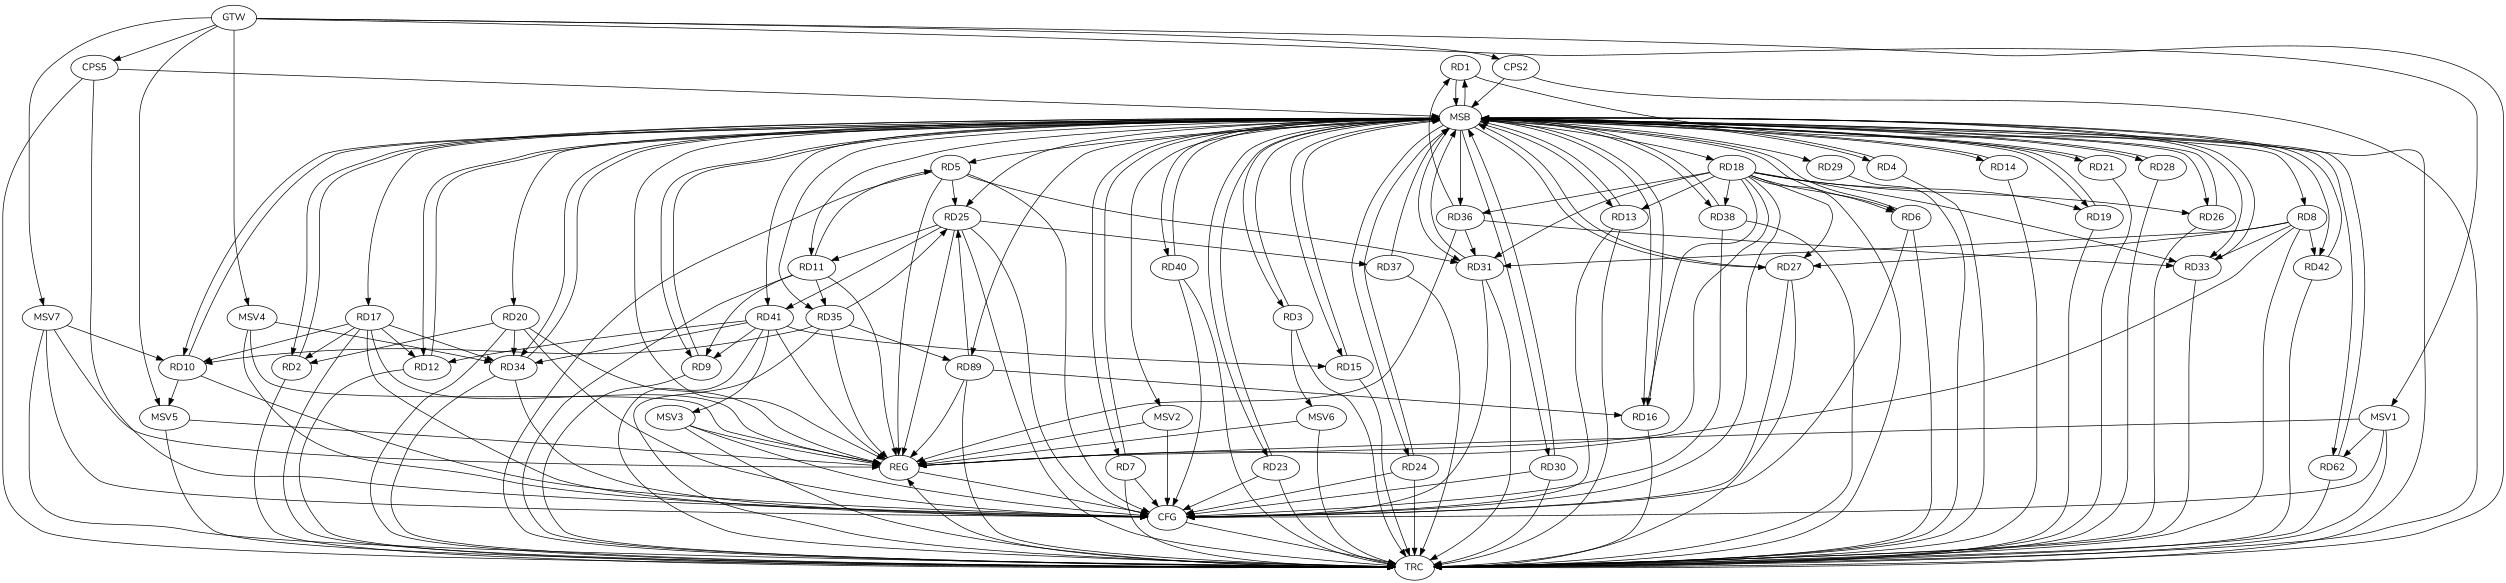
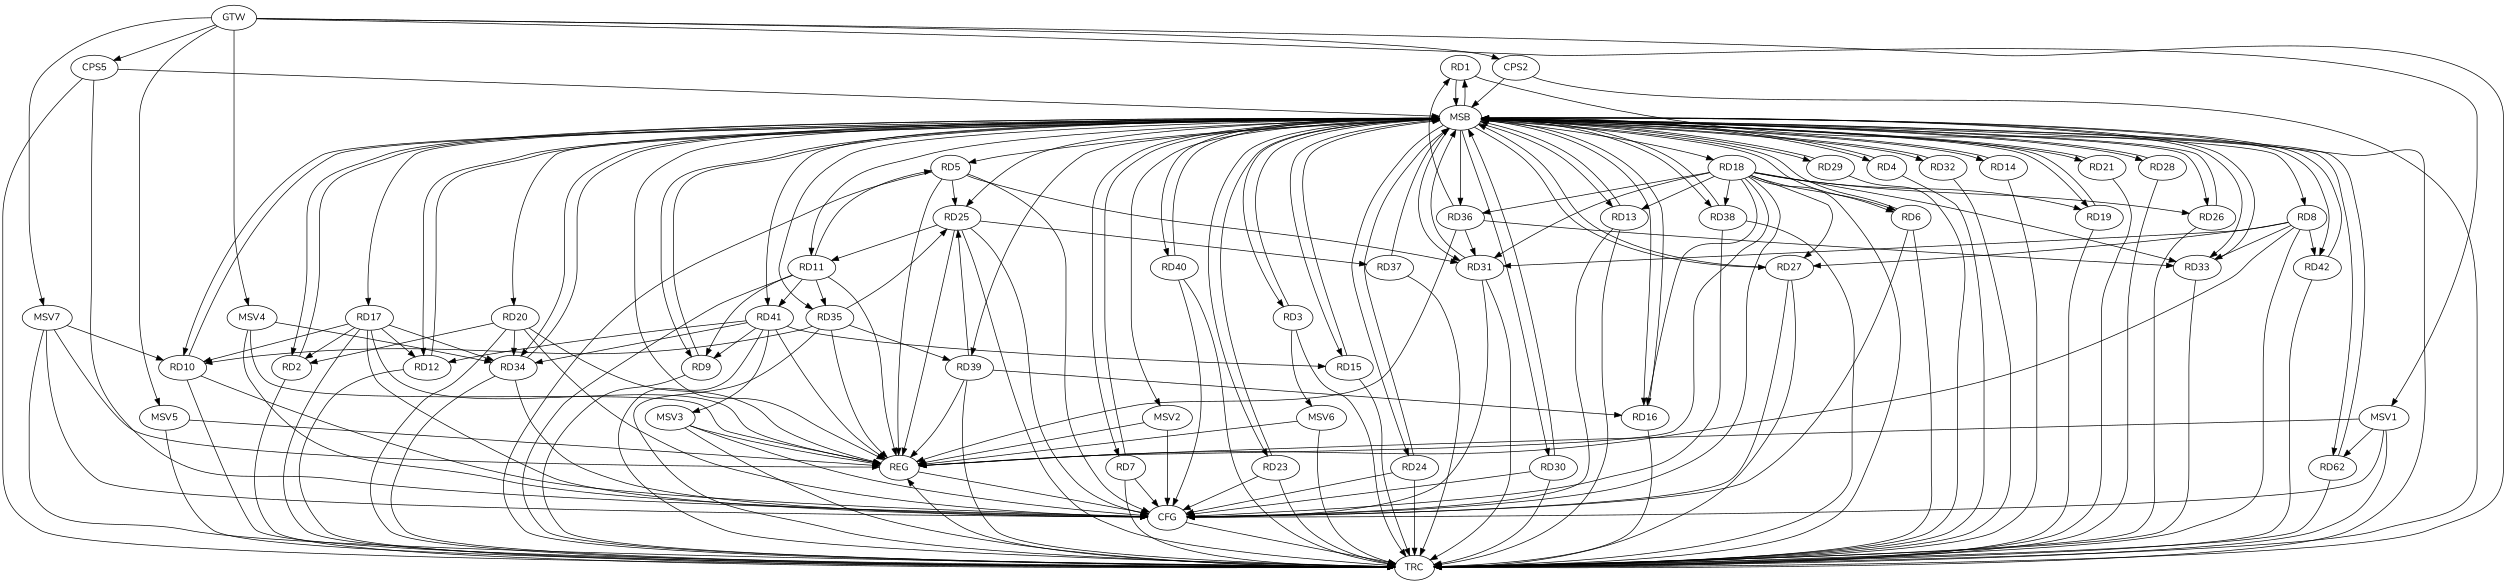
none -> (1653, 131)
none -> (1943, 168)
(867, 267) -> (794, 289)
(969, 368) -> (969, 368)
(175, 389) -> (738, 560)
